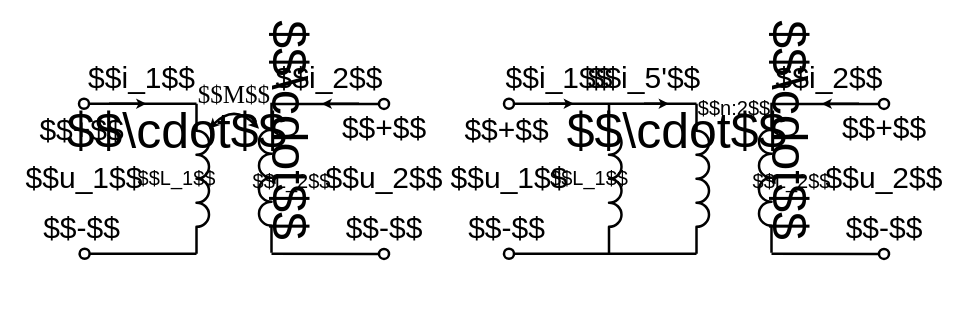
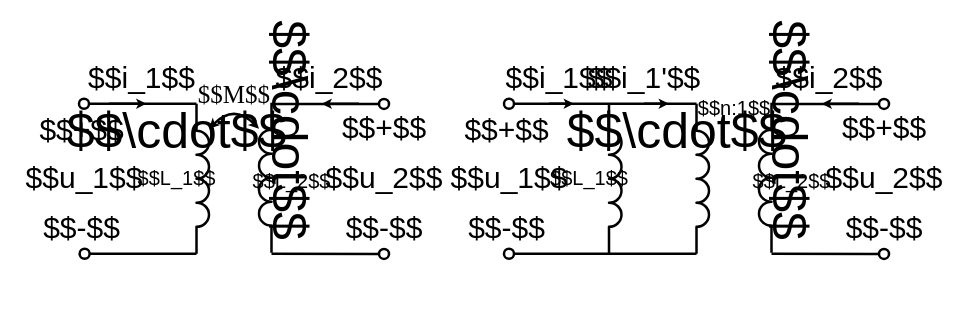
(645, 79) -> (645, 79)
(735, 109) -> (735, 109)
